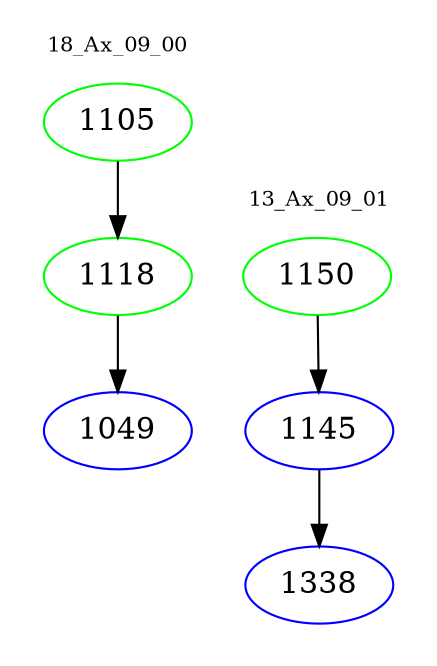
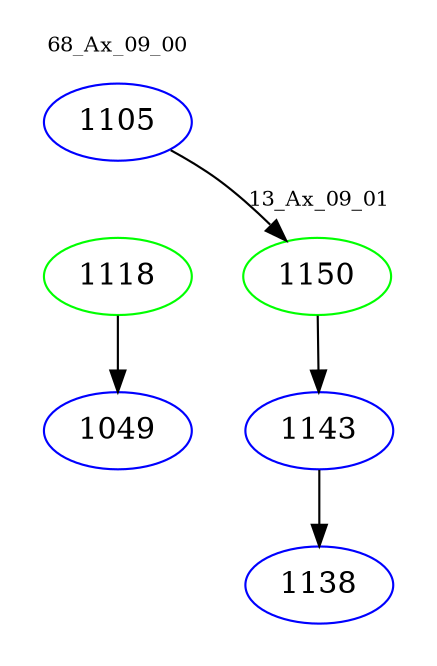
(118, 46) -> (118, 46)
(118, 122) -> (118, 122)
(118, 189) -> (240, 197)
(319, 431) -> (319, 431)
(319, 585) -> (319, 585)
